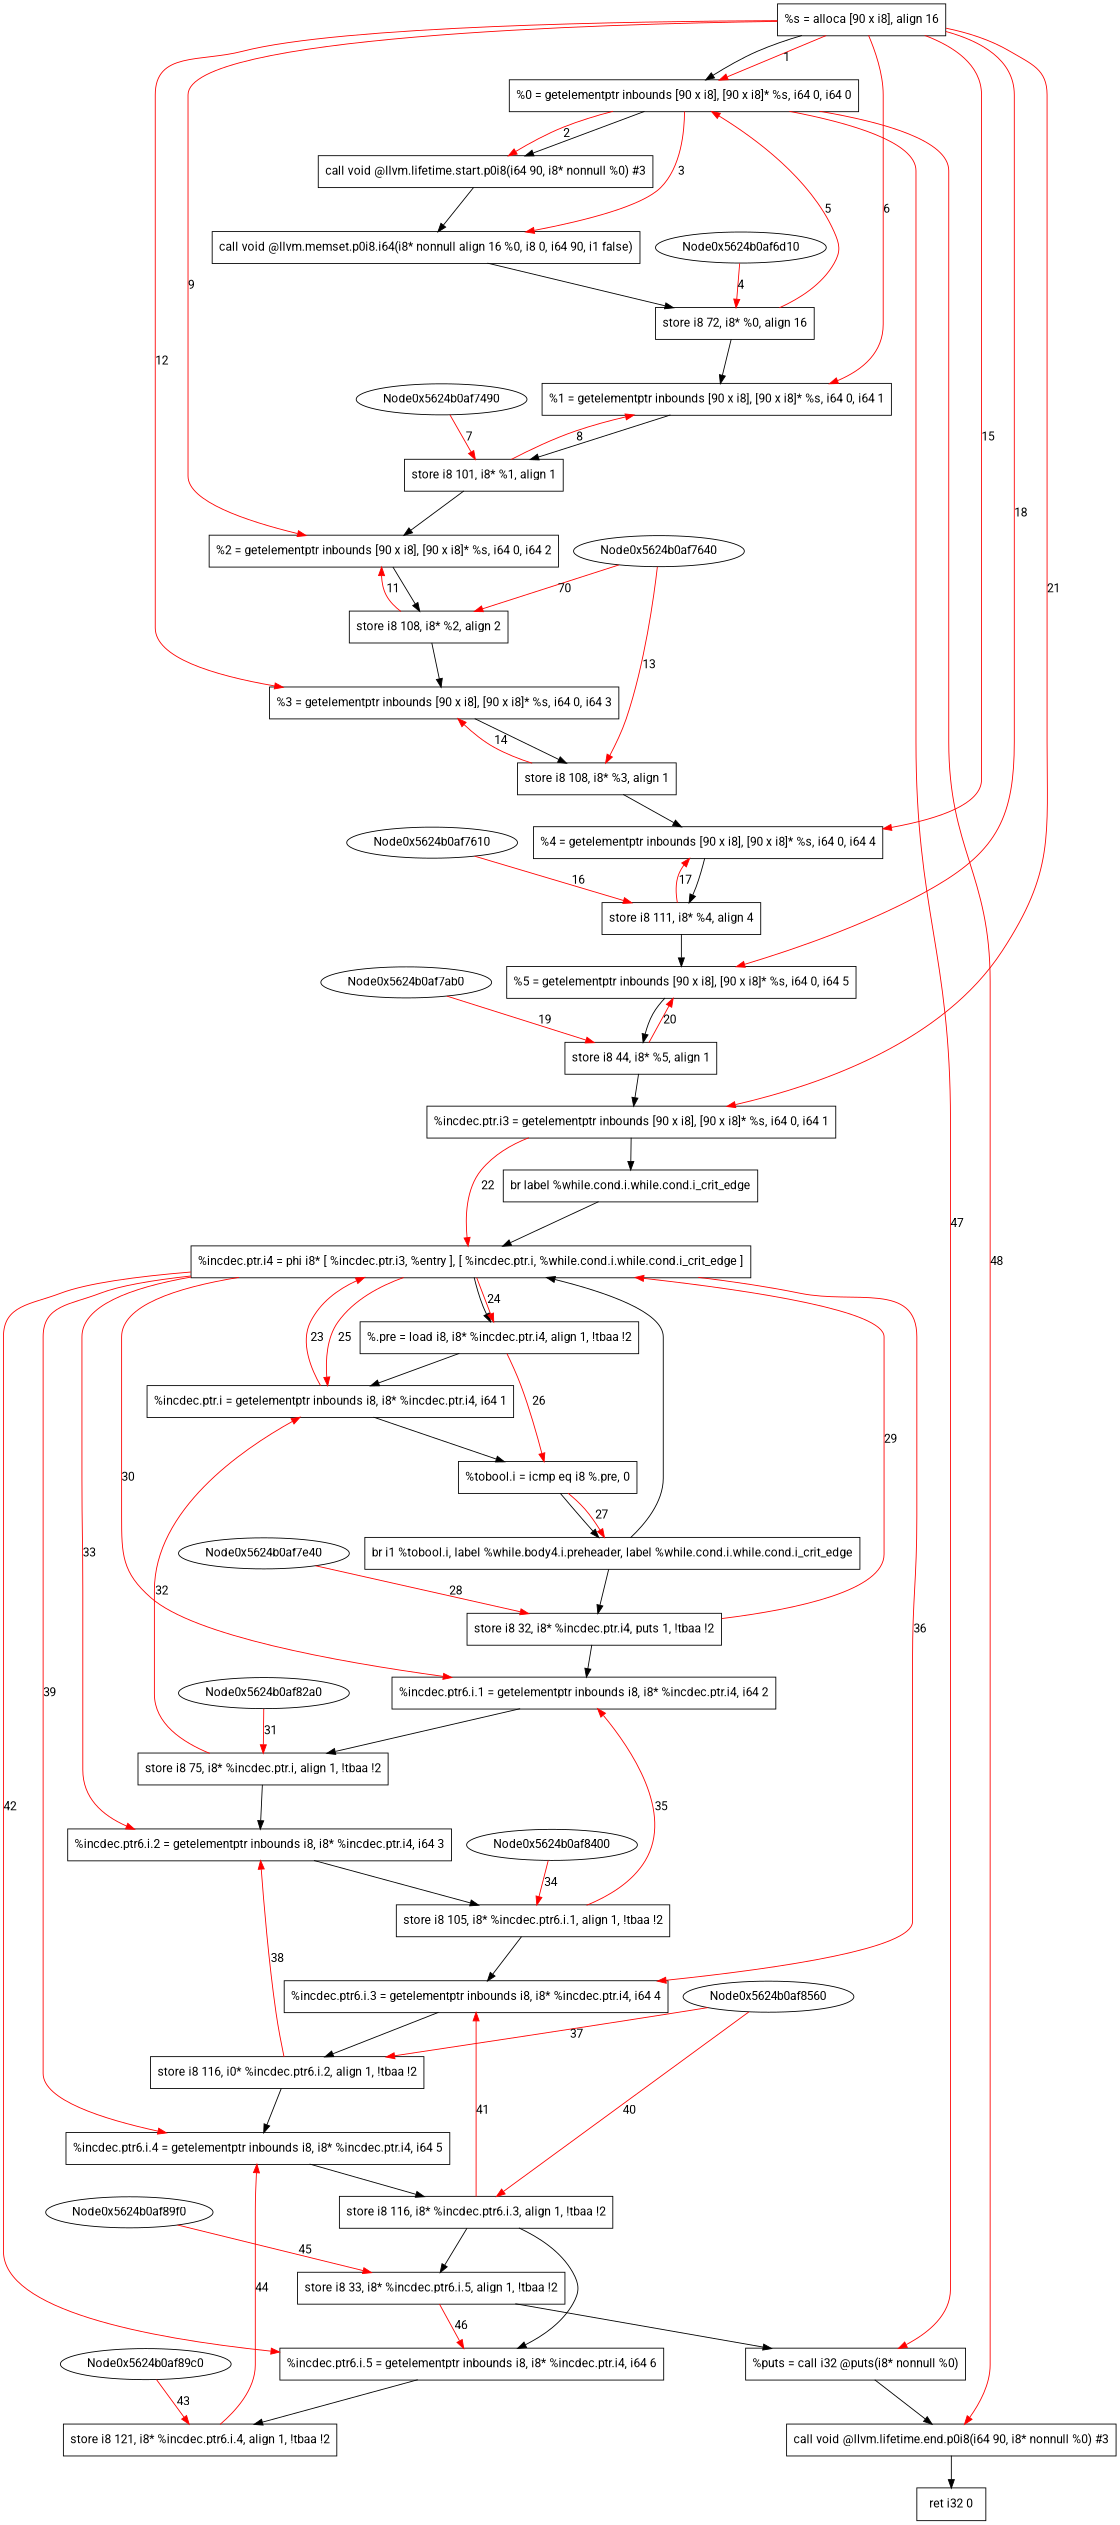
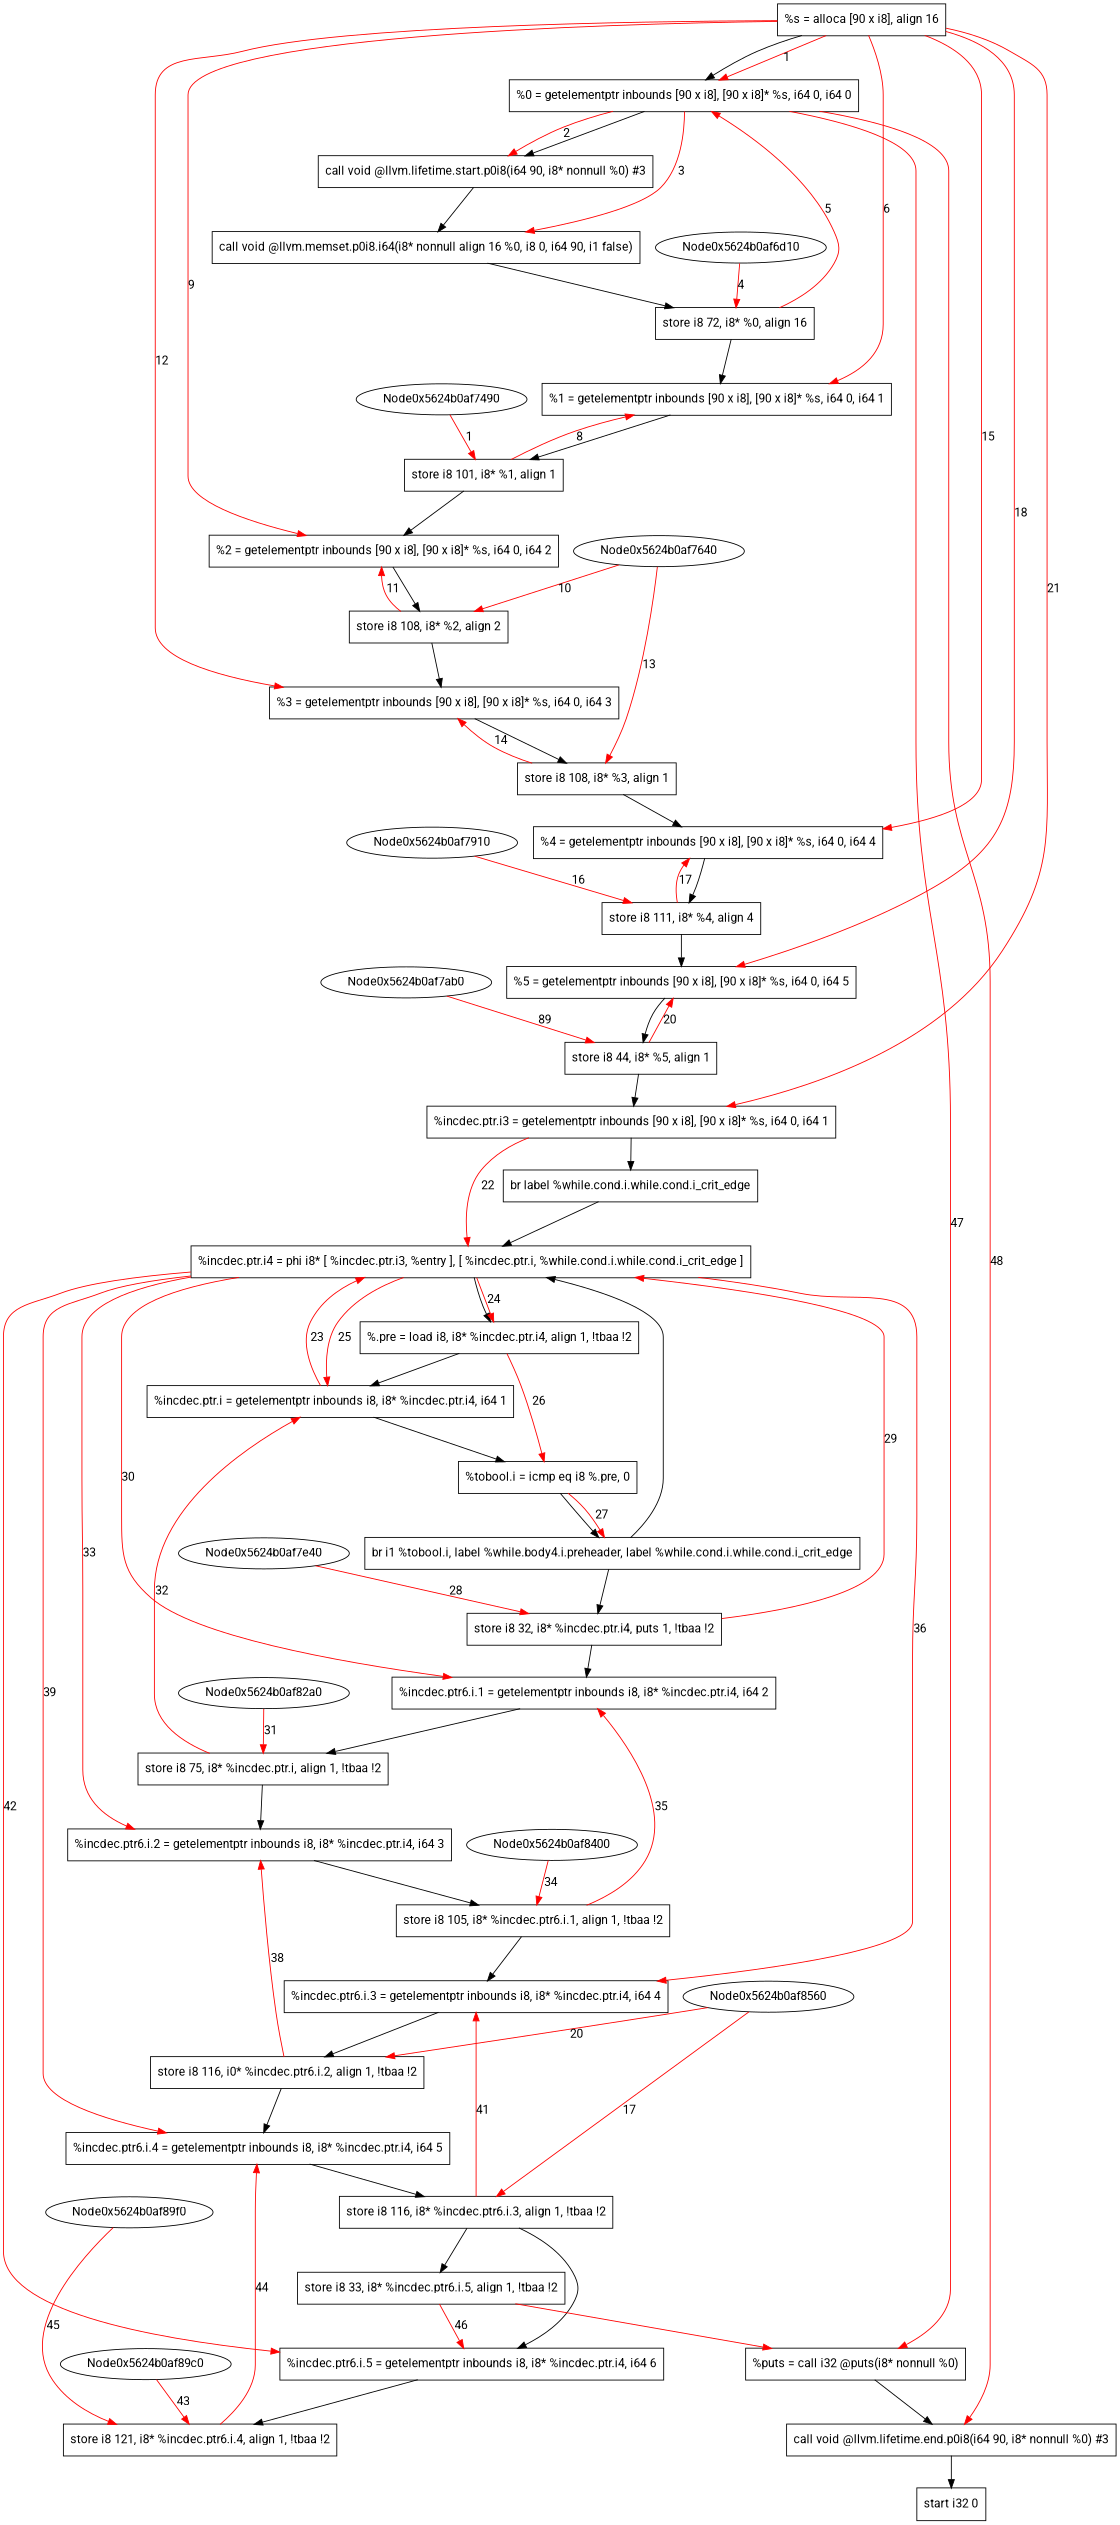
(469, 437) -> (469, 437)
(565, 589) -> (565, 589)
(432, 843) -> (432, 843)
(545, 1020) -> (545, 1020)
(577, 2035) -> (577, 2035)
(630, 2111) -> (630, 2111)
(270, 2248) -> (45, 2329)
(639, 2325) -> (639, 2325)
(951, 2504) -> (951, 2504)
